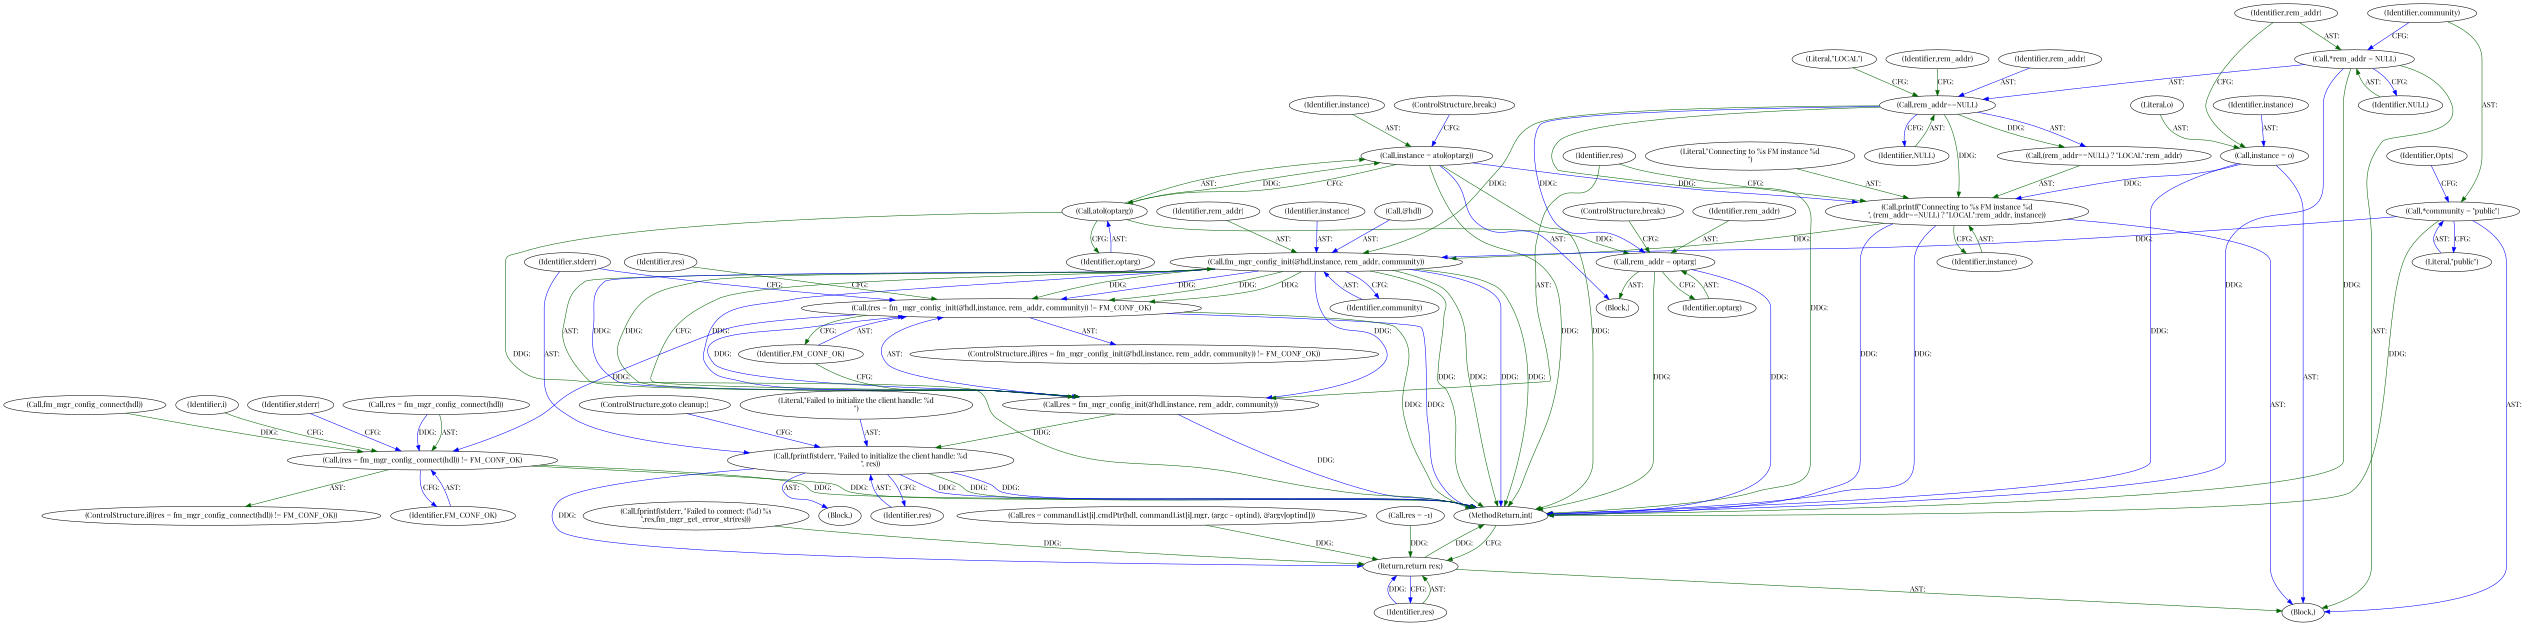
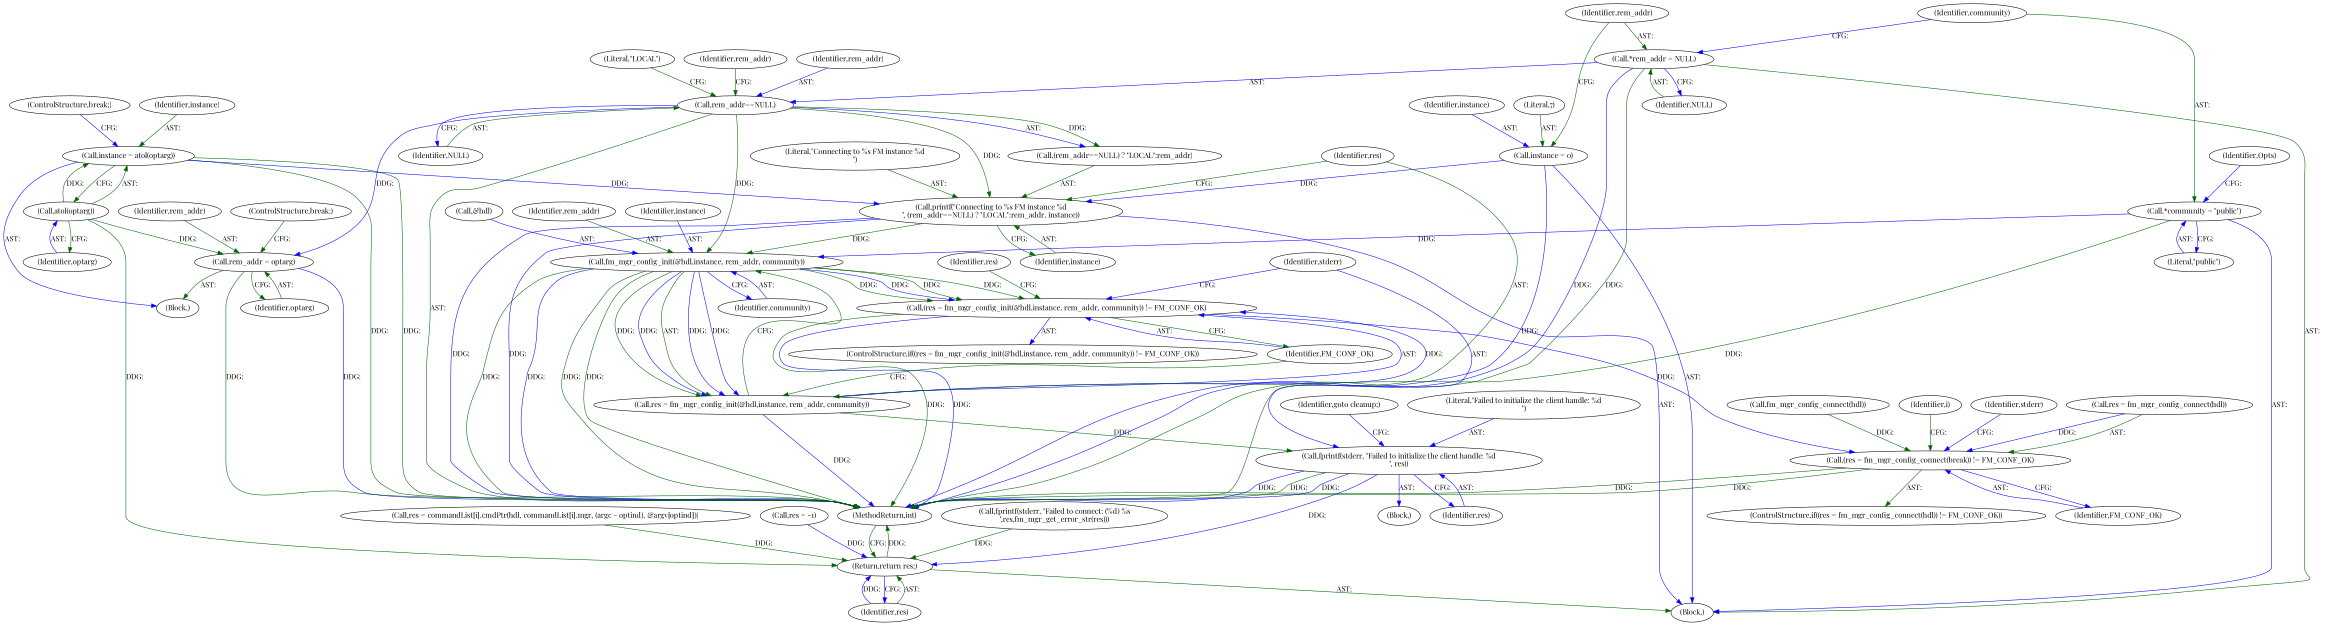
(2157, 105) -> (1539, 105)
(1820, 308) -> (439, 308)
(794, 383) -> (320, 548)
(655, 405) -> (1339, 405)
(422, 460) -> (1930, 460)
(1410, 539) -> (835, 541)
